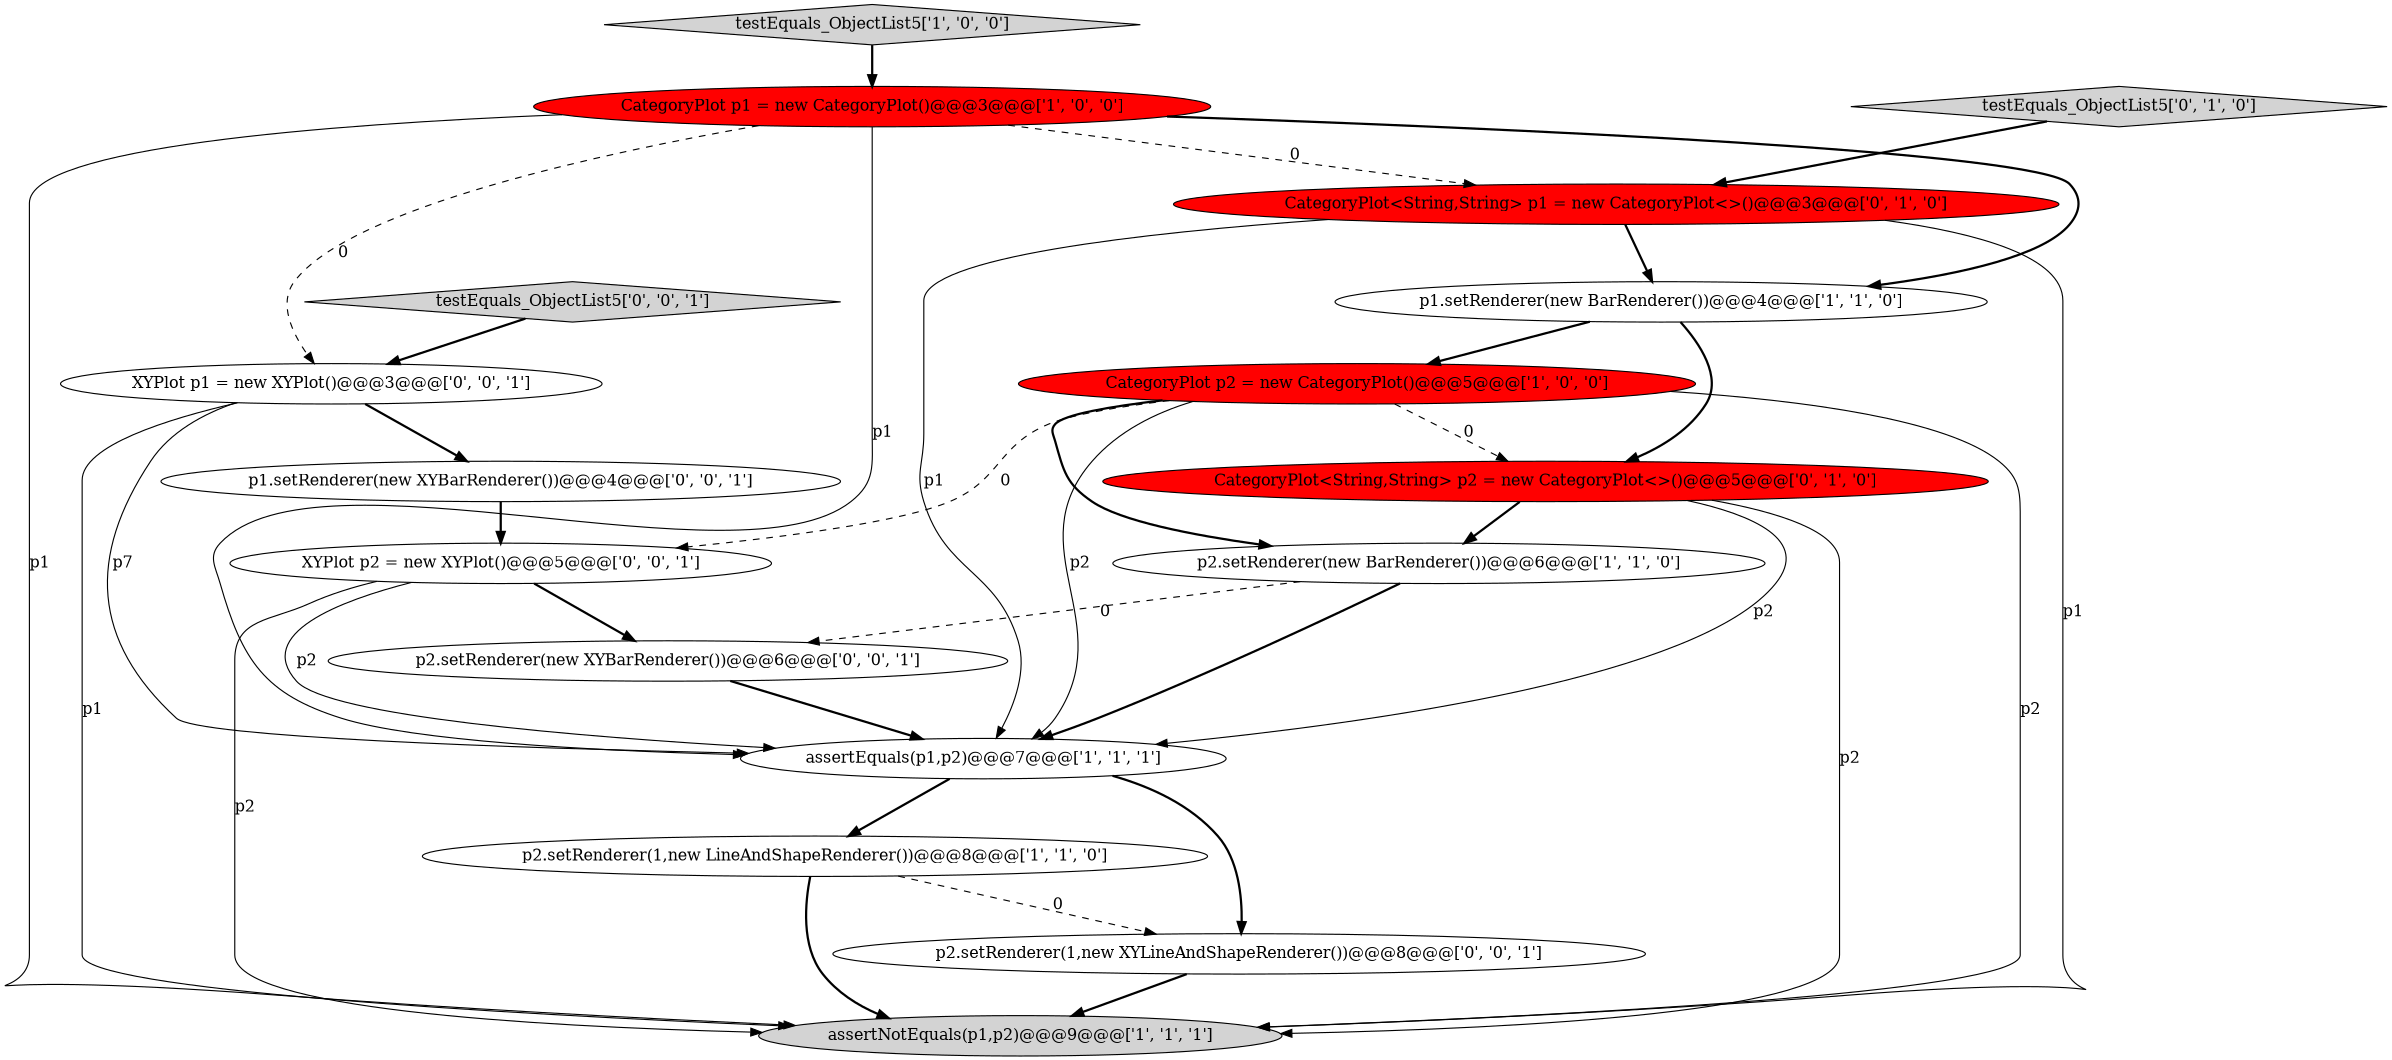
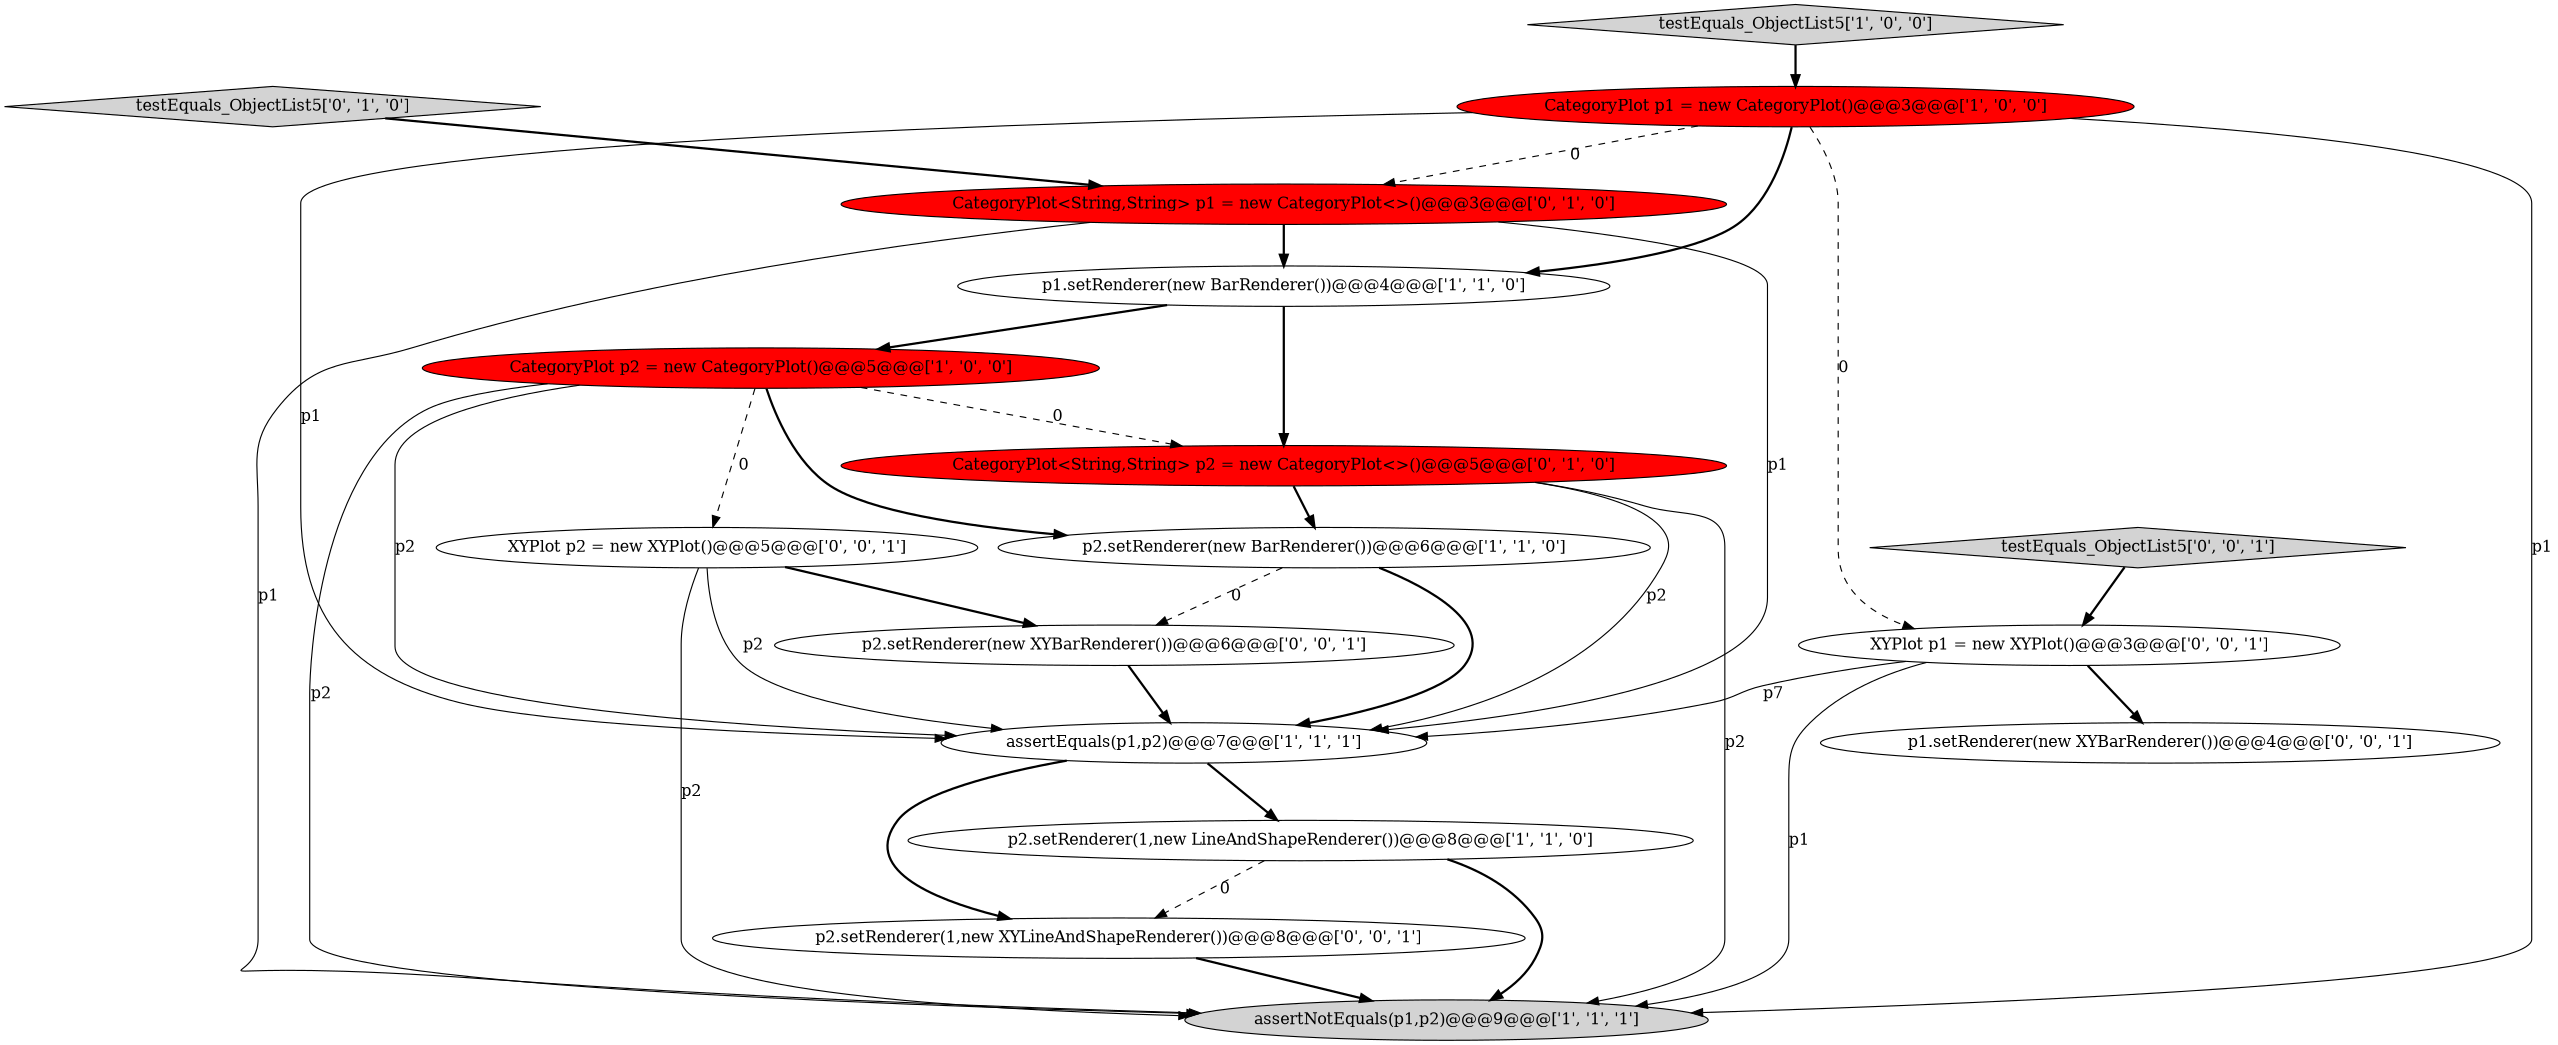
(501, 521) -> none
